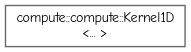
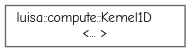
(95, 26) -> (95, 26)
